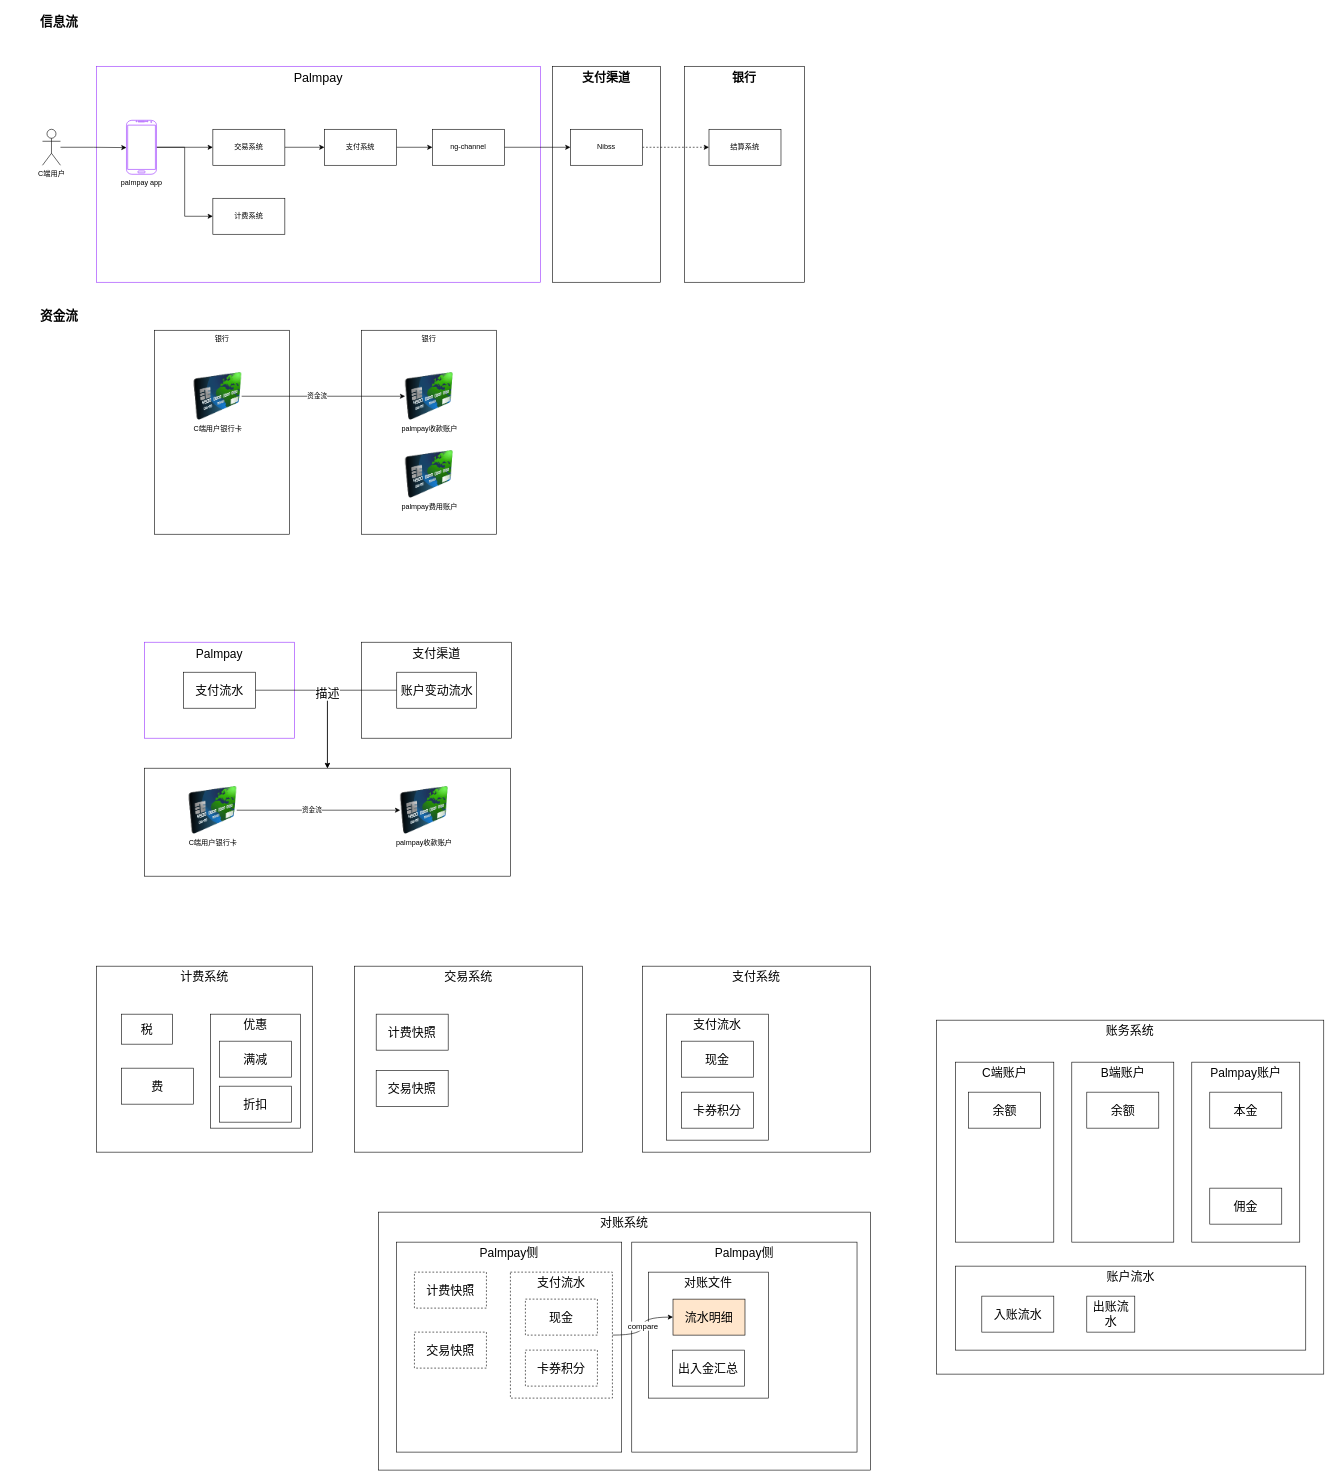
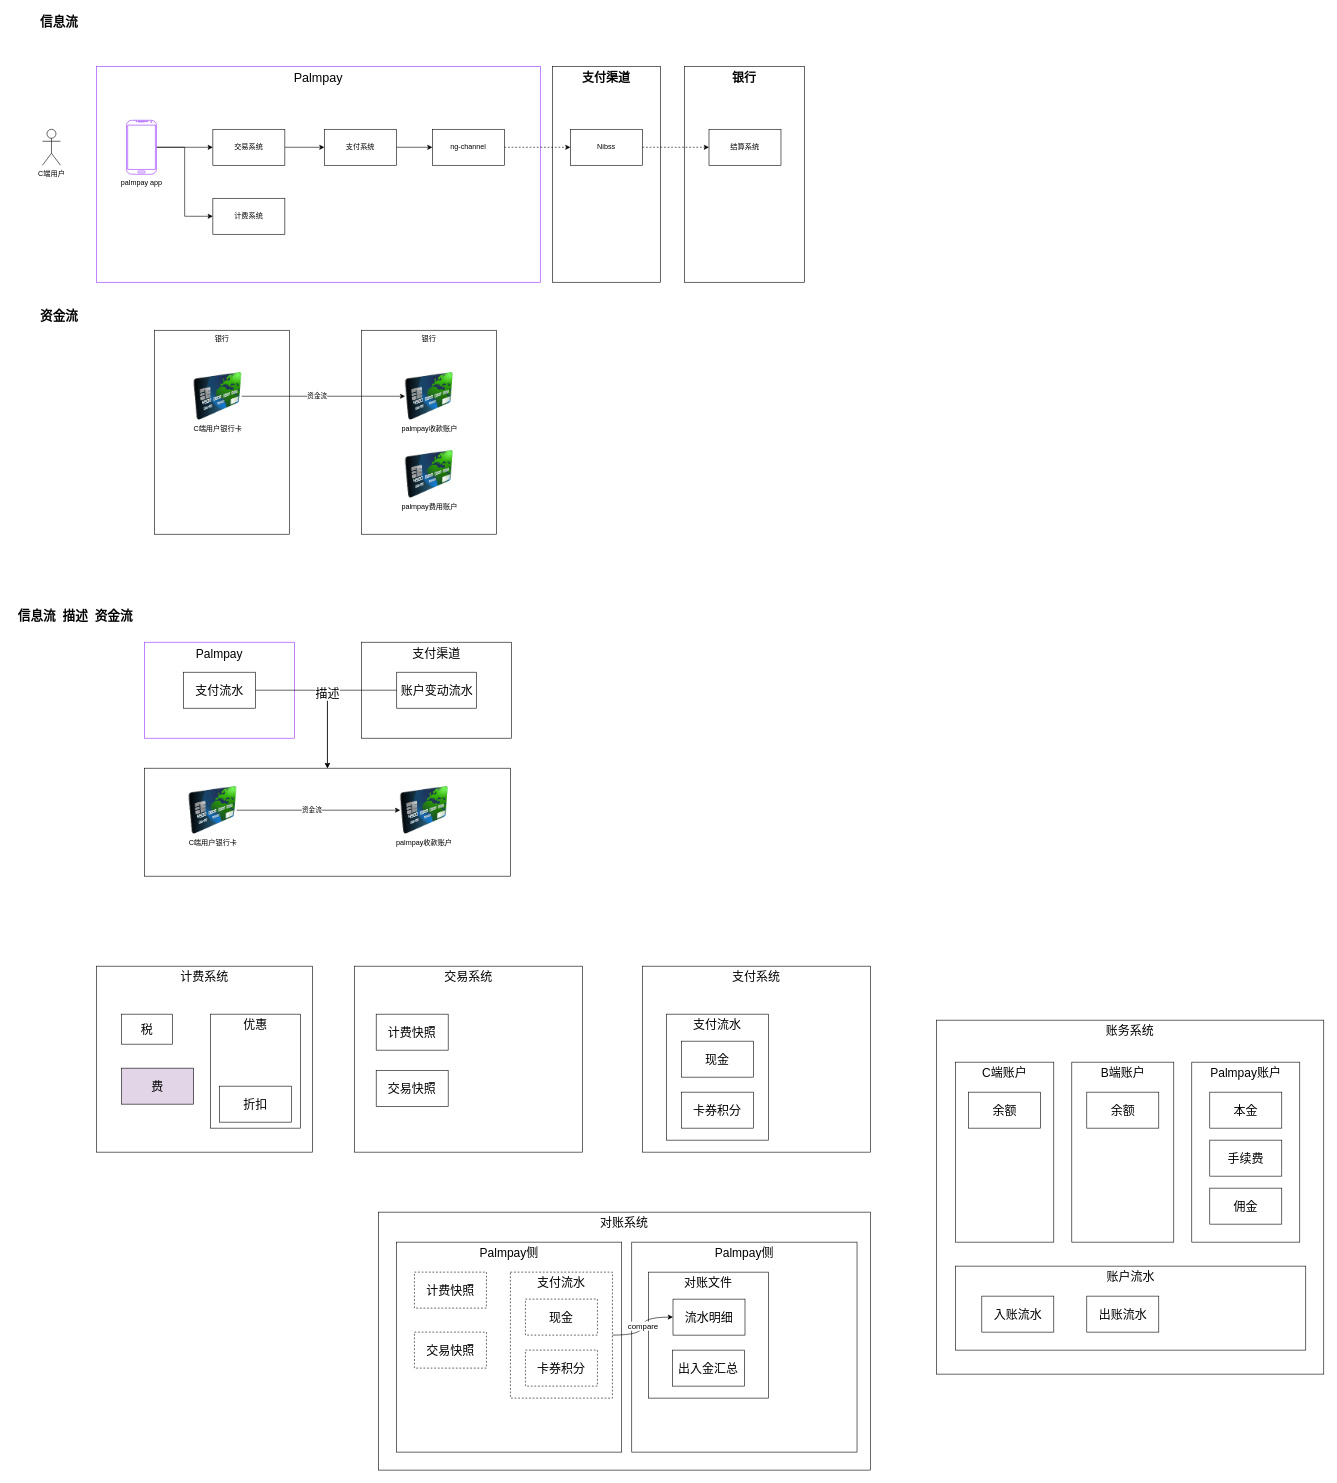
(110, 147) -> none
(535, 147) -> (535, 147)
none -> (75, 615)
(255, 1059) -> none
(158, 1086) -> (158, 1086)
none -> (1246, 1158)
(1111, 1314) -> (1123, 1314)
(709, 1317) -> (709, 1317)
